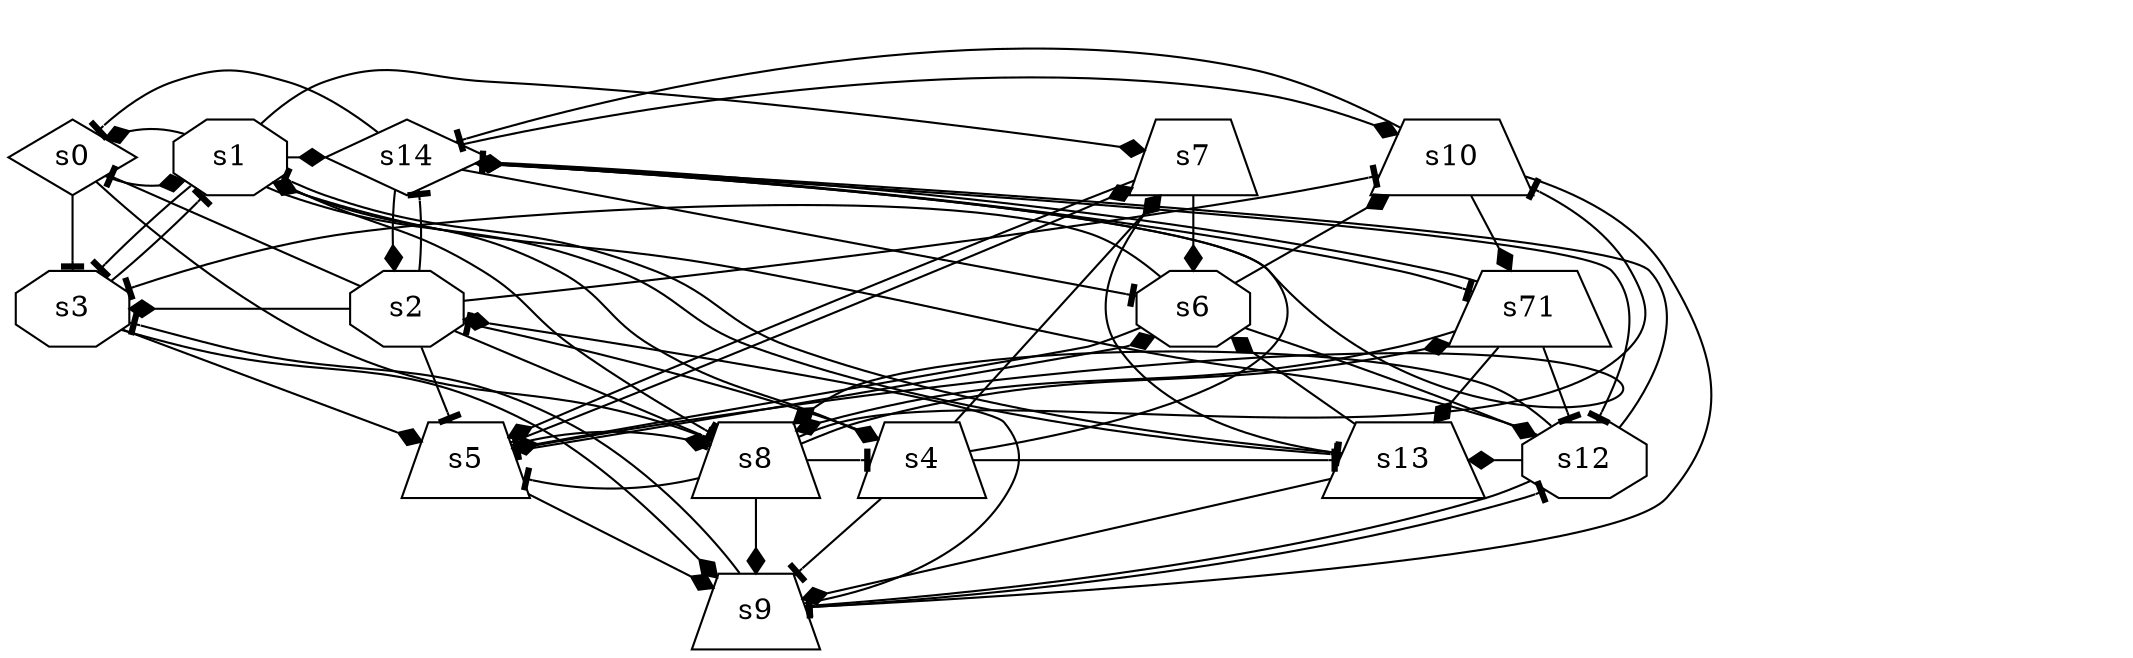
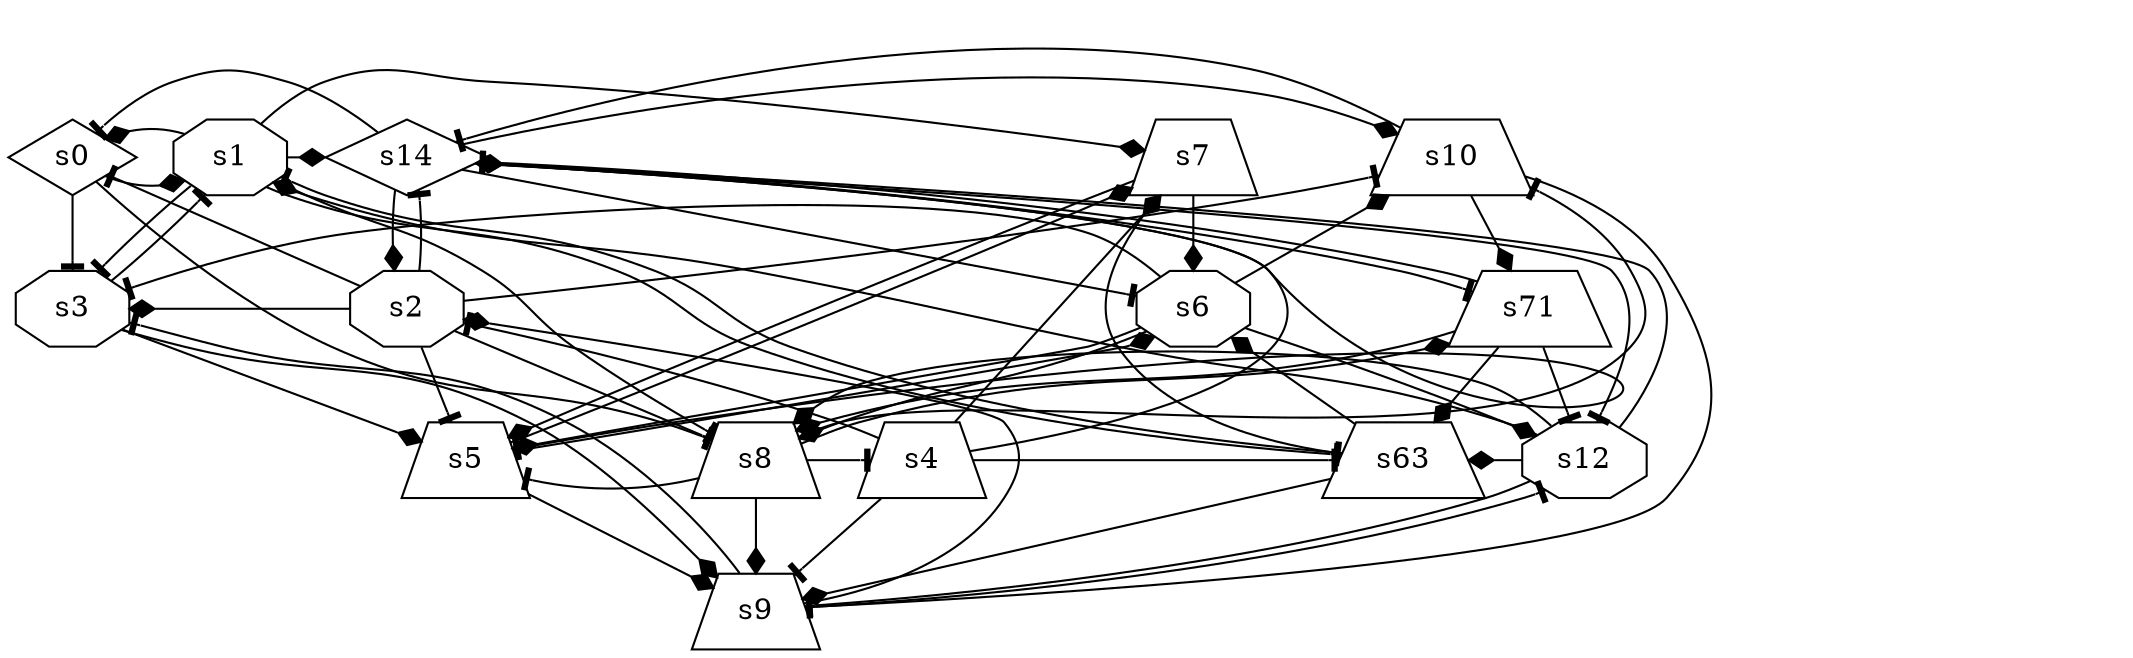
(563, 273) -> none
(598, 432) -> (985, 382)
(1404, 460) -> (1404, 460)
